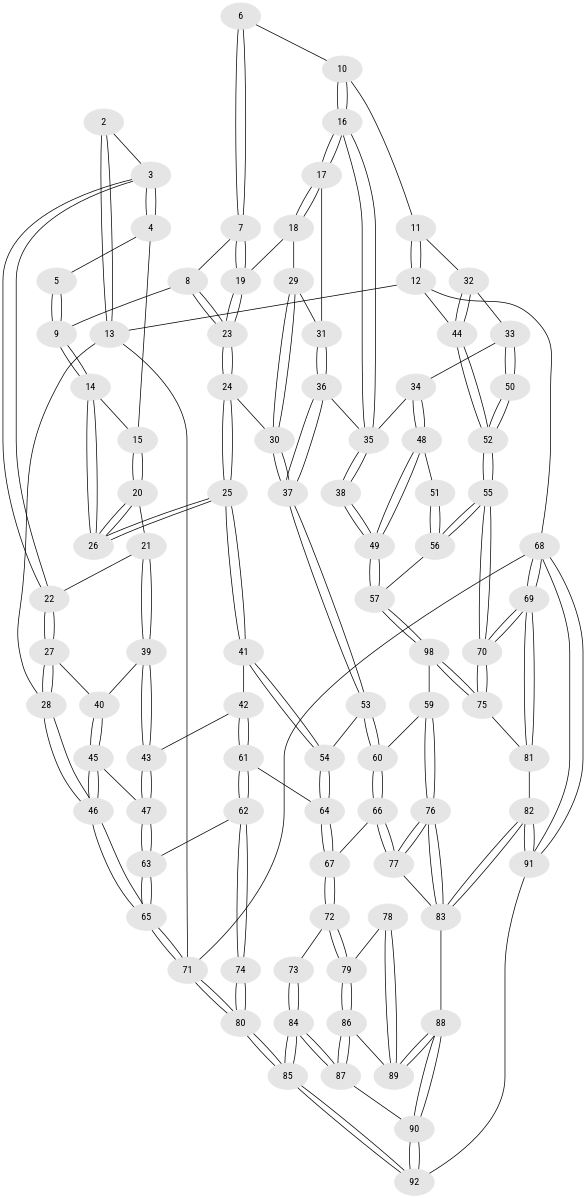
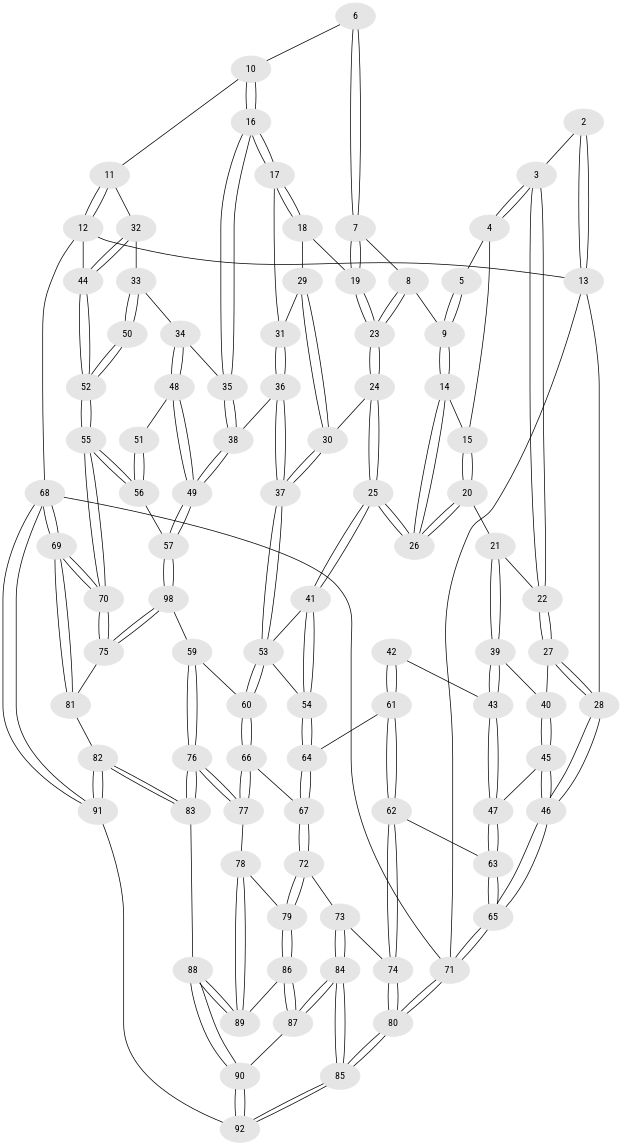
(345, 414) -> (257, 414)
(244, 679) -> (287, 626)
(417, 891) -> (242, 838)
none -> (367, 944)
